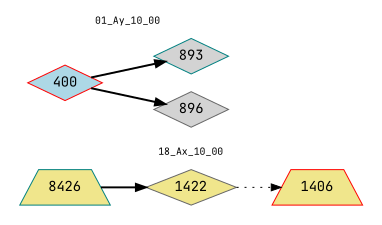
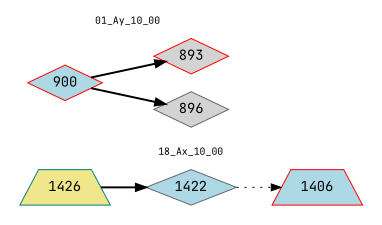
(191, 56) -> (191, 56)
(65, 83) -> (65, 83)
(65, 187) -> (65, 187)
(191, 187) -> (191, 187)
(317, 187) -> (317, 187)
